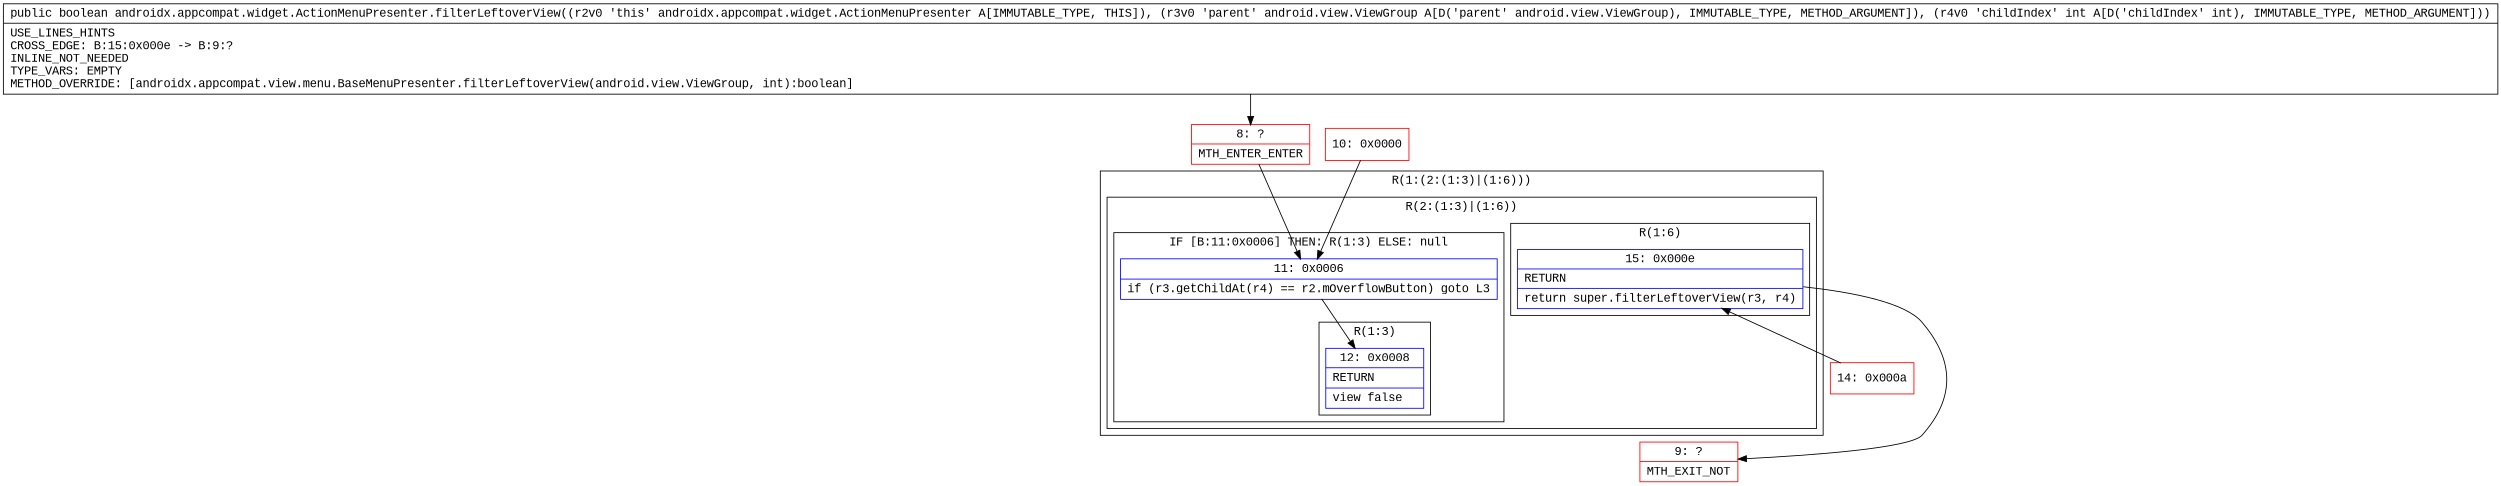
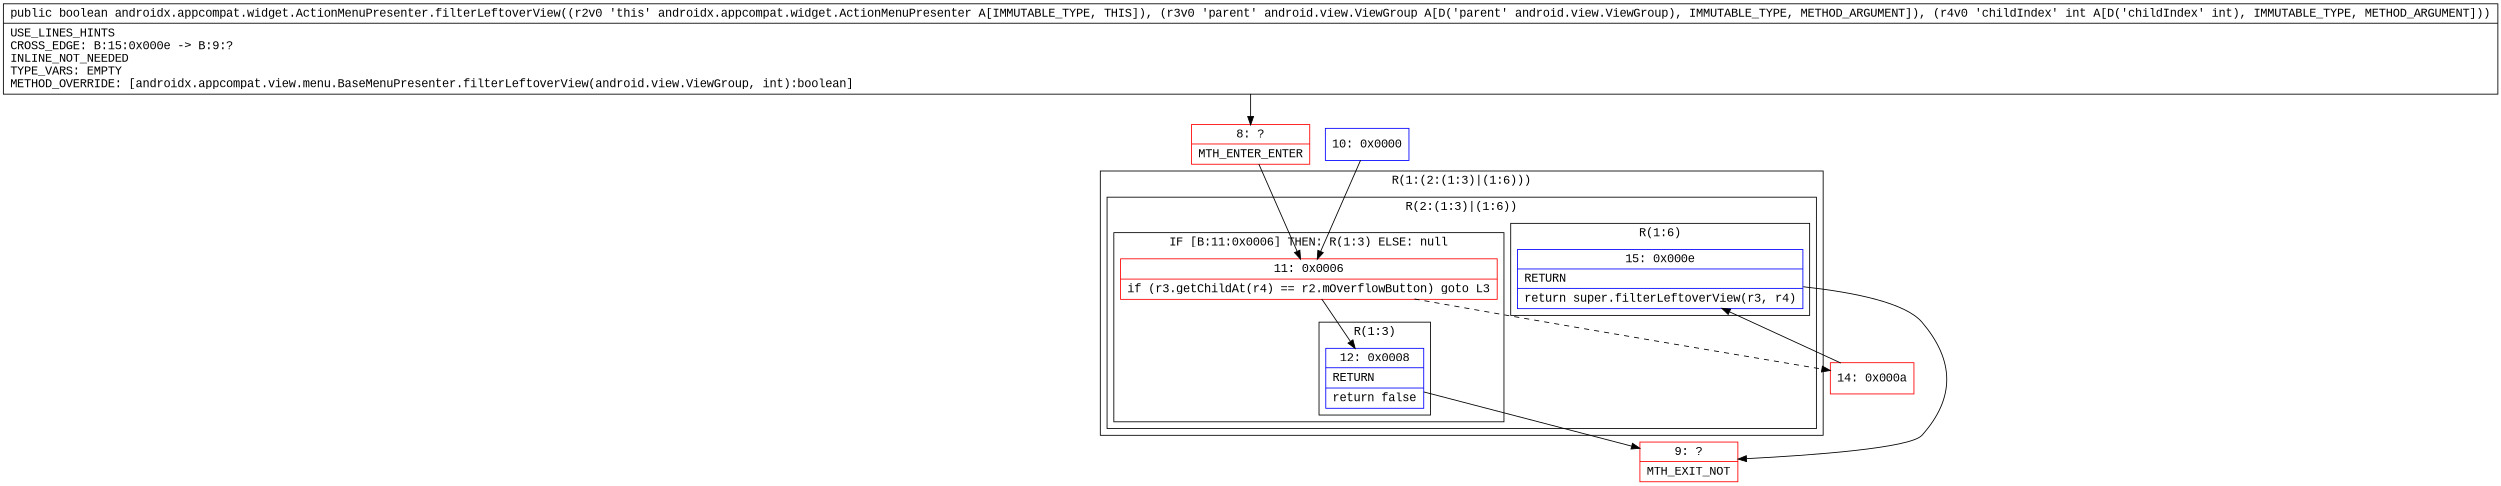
(1367, 144) -> (1367, 144)
(1309, 279) -> (1309, 279)
none -> (1618, 335)
(1368, 398) -> (1375, 398)
none -> (1528, 419)
